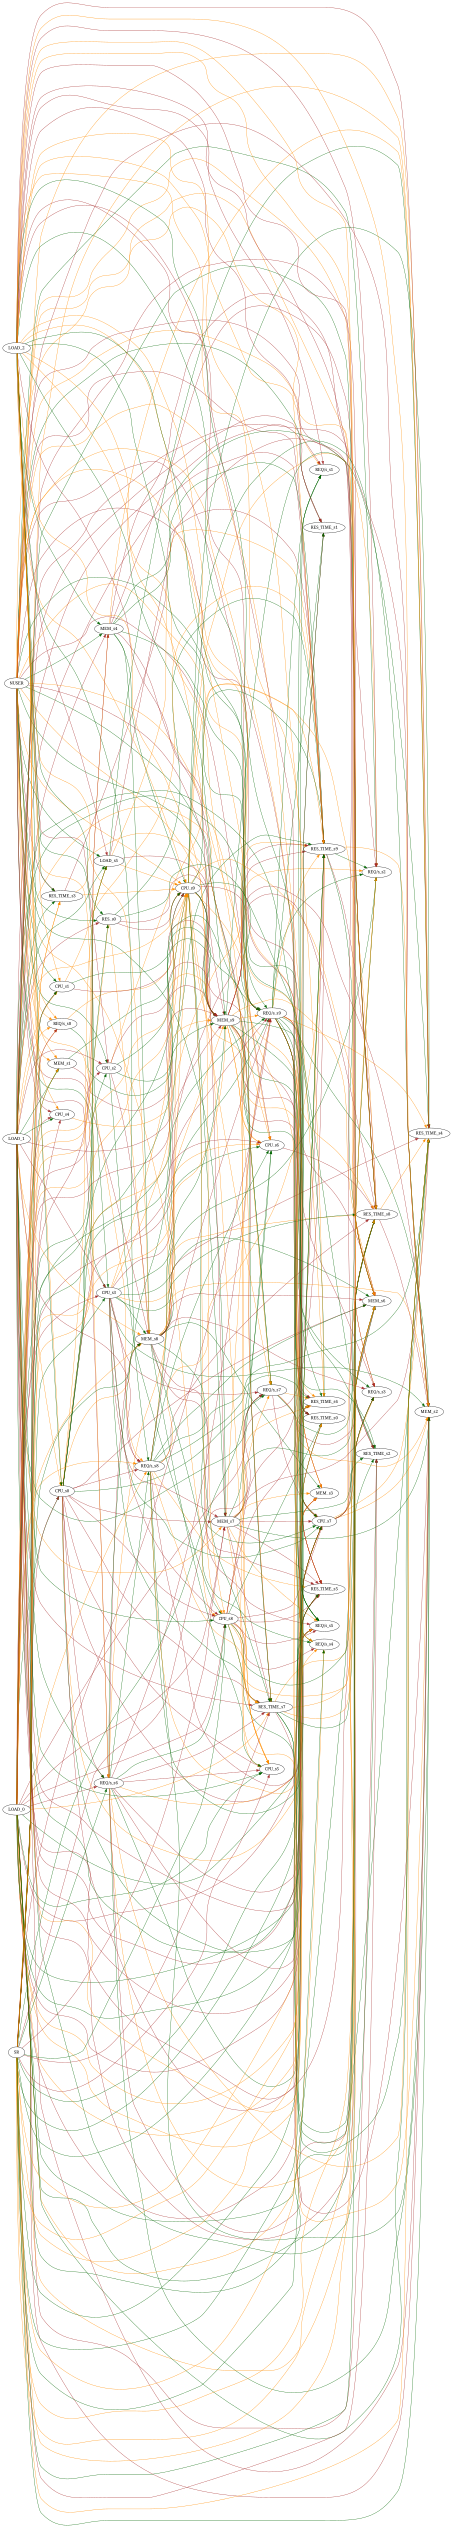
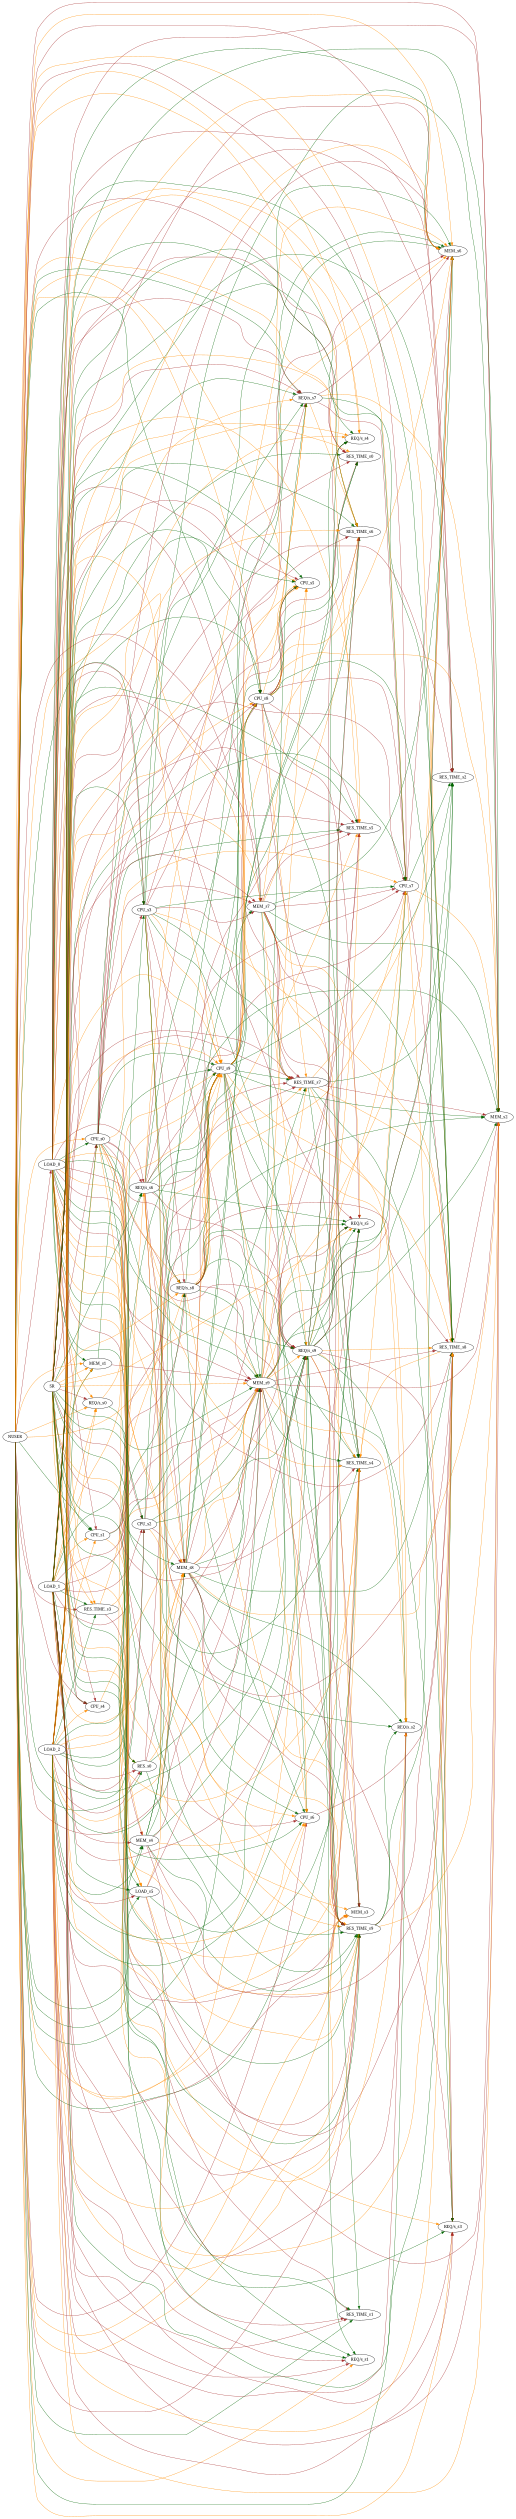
(41, 771) -> (91, 1812)
(87, 1158) -> (33, 1302)
(404, 1437) -> (380, 1247)
